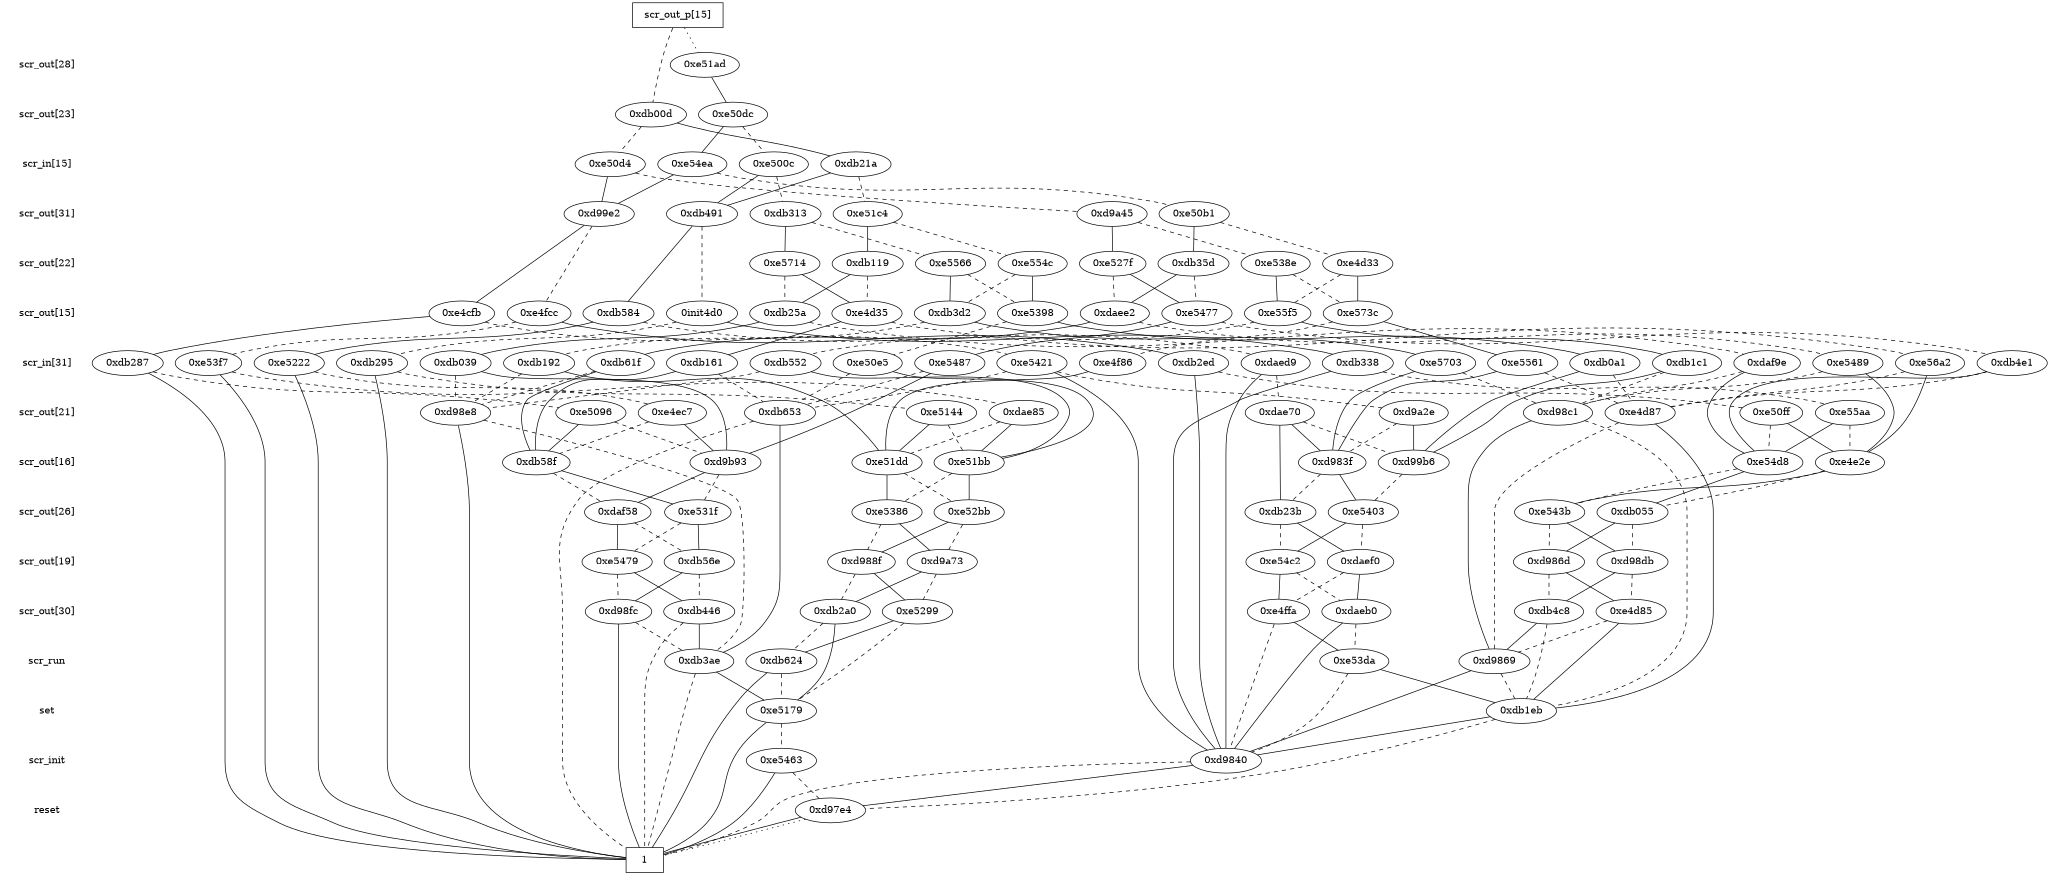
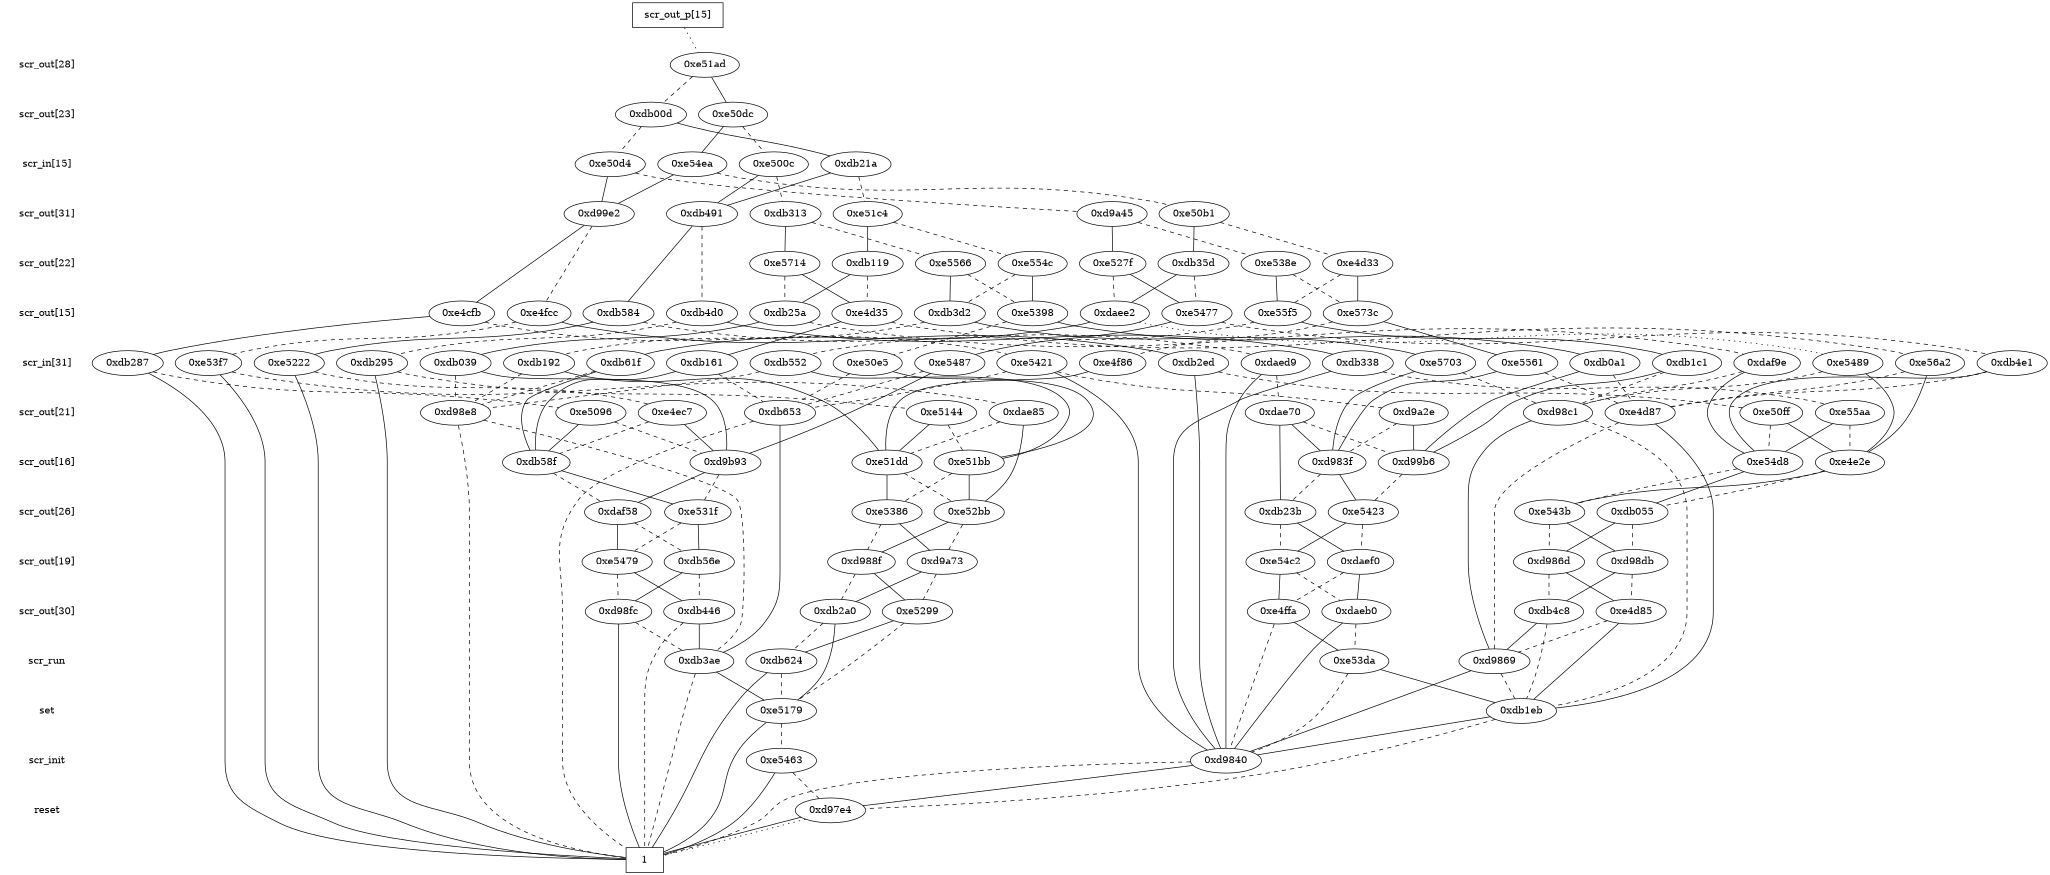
(661, 64) -> (678, 90)
(702, 313) -> (702, 313)
(1481, 338) -> (1481, 338)
(996, 438) -> (1014, 468)
(1363, 512) -> (1363, 512)
(469, 693) -> (469, 693)
